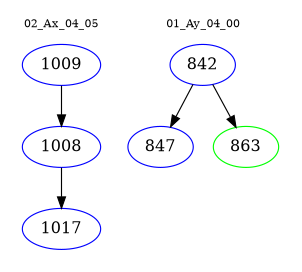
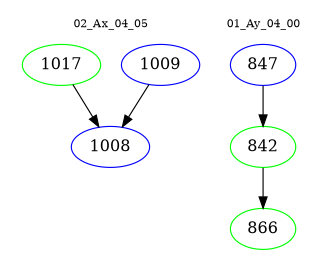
(203, 65) -> (263, 147)
(184, 101) -> (263, 100)
(246, 147) -> (263, 229)
(62, 182) -> (83, 101)
(62, 229) -> (62, 65)
